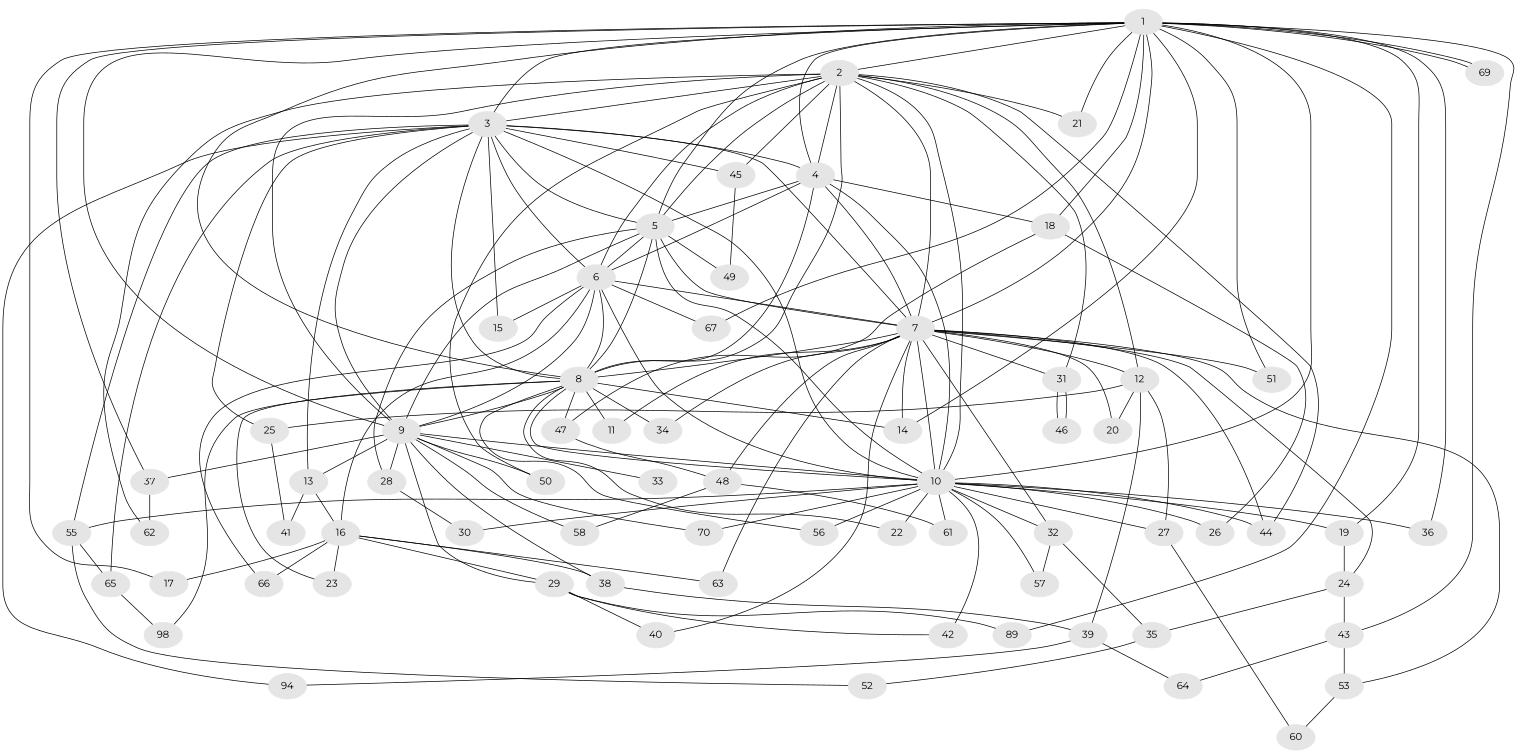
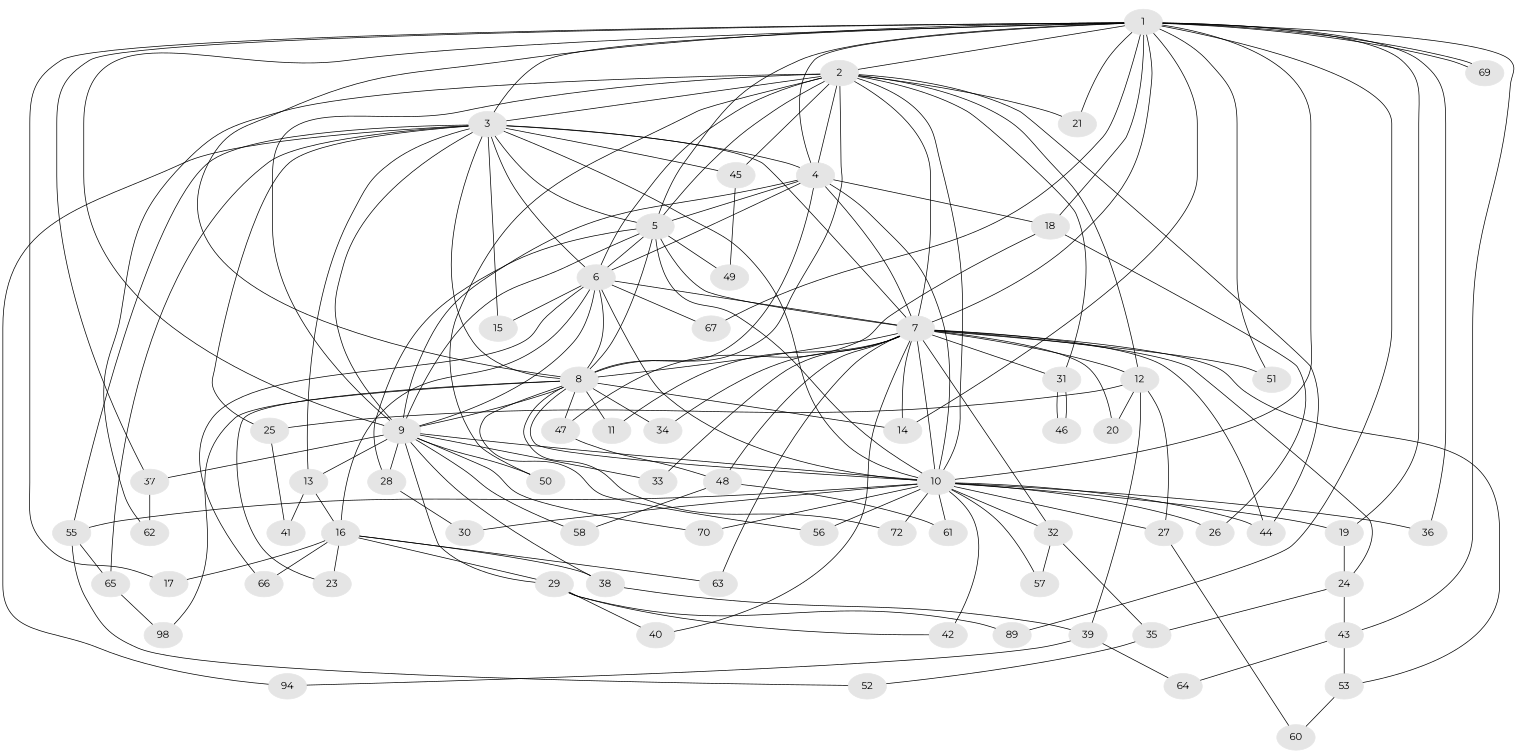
none -> (567, 232)
none -> (772, 381)
(897, 533) -> (897, 533)
